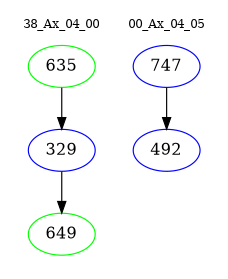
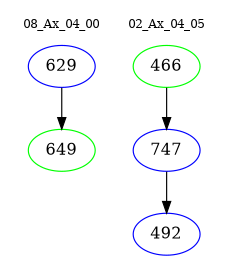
(62, 25) -> (62, 25)
(167, 25) -> (167, 25)
(62, 66) -> none
none -> (167, 66)
(62, 150) -> (62, 66)
